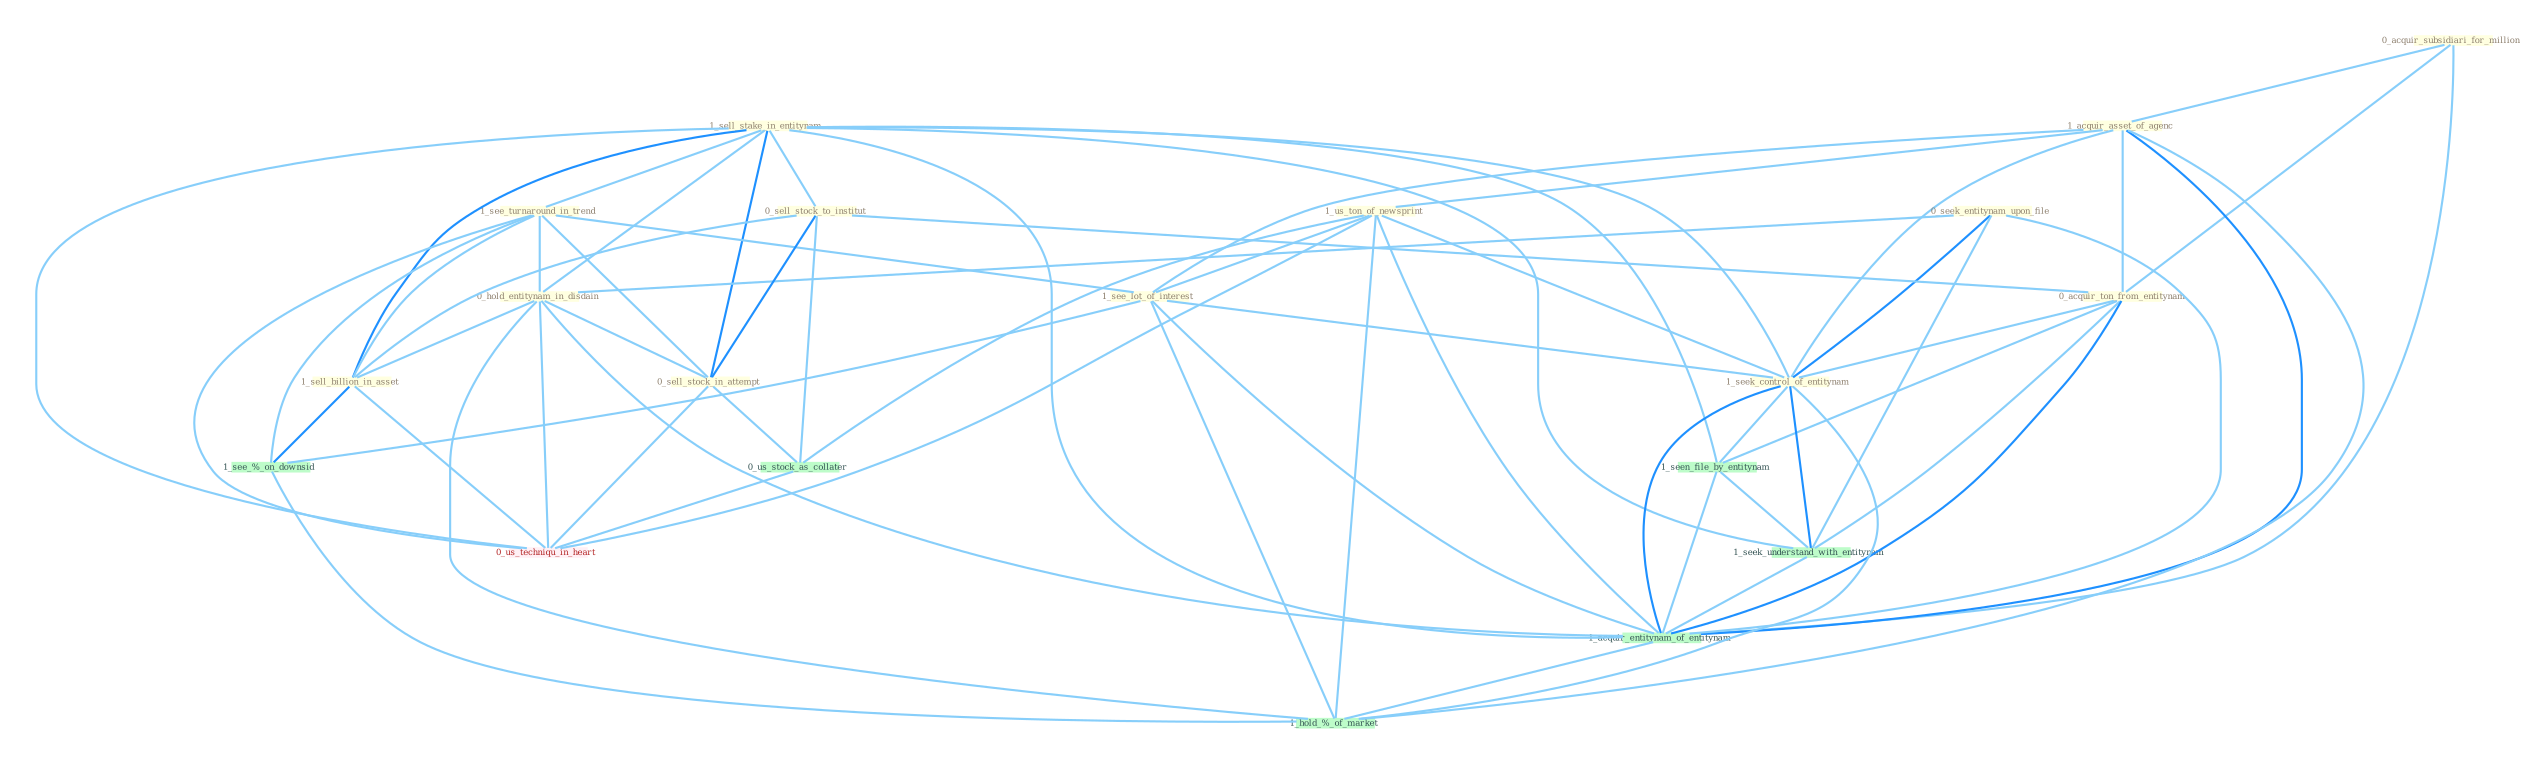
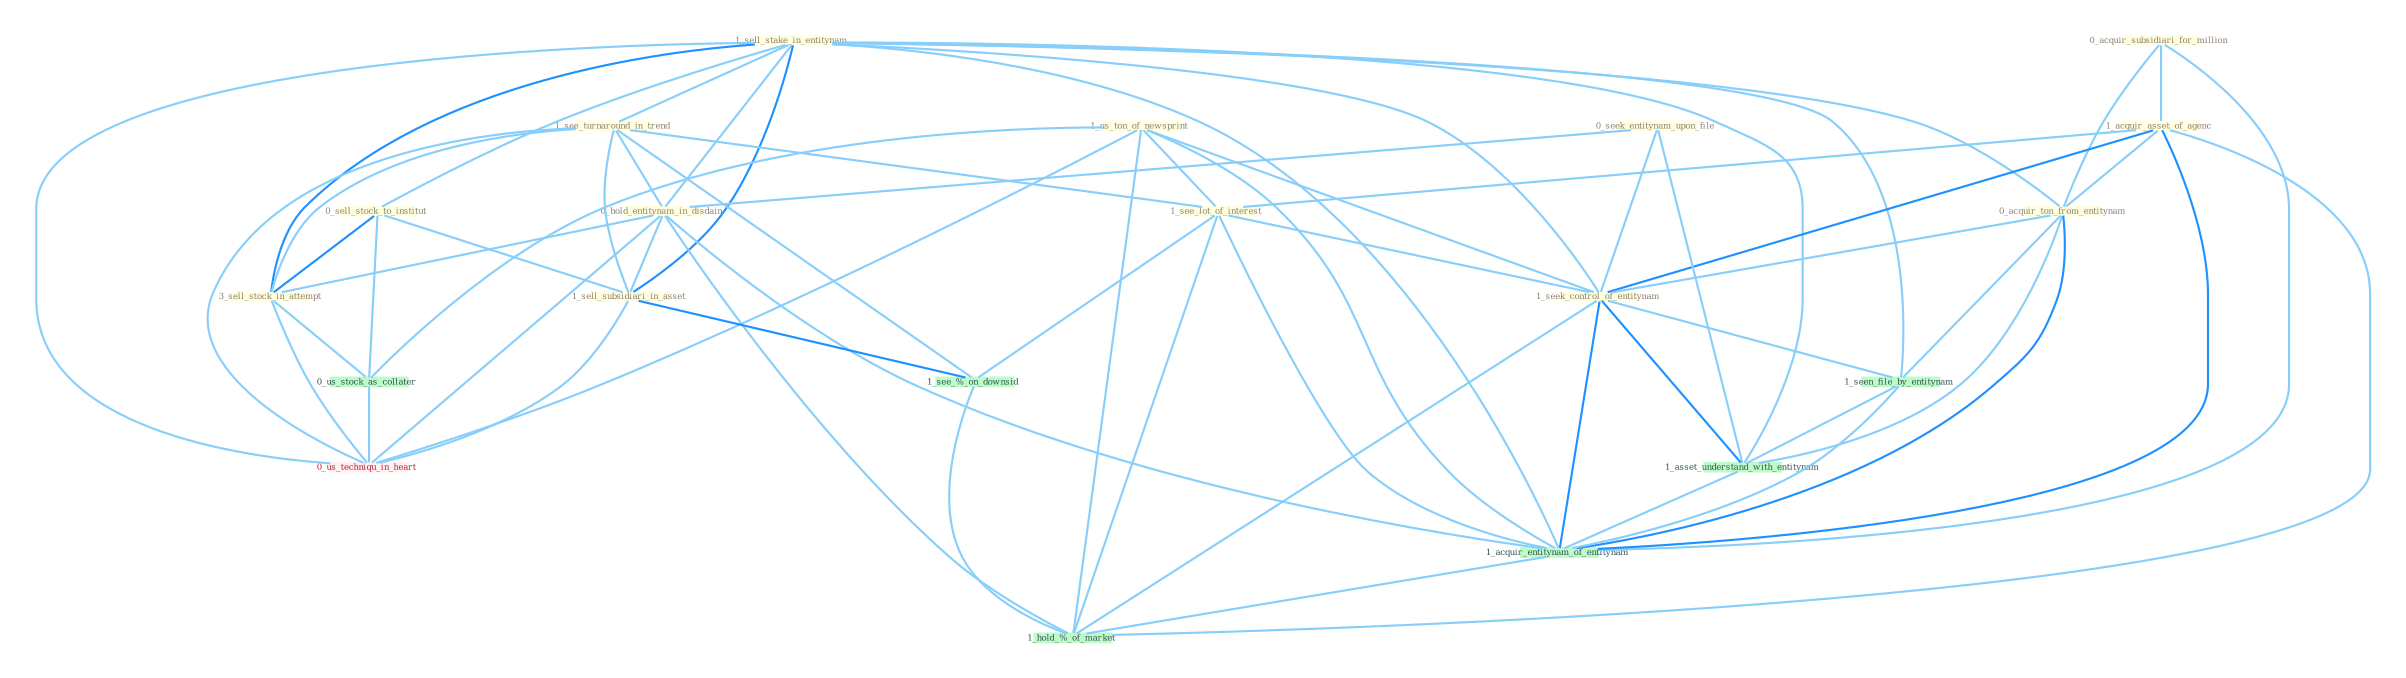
(1749, 169) -> none
(1941, 203) -> (1867, 215)
(1563, 260) -> (1460, 65)
(1894, 299) -> (1629, 211)
(352, 382) -> (629, 297)
(710, 382) -> (271, 297)
(2157, 538) -> none
(1811, 553) -> (1743, 467)
